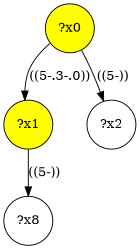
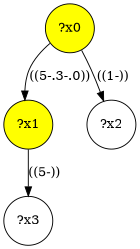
(113, 76) -> (113, 76)
(28, 221) -> (28, 221)
